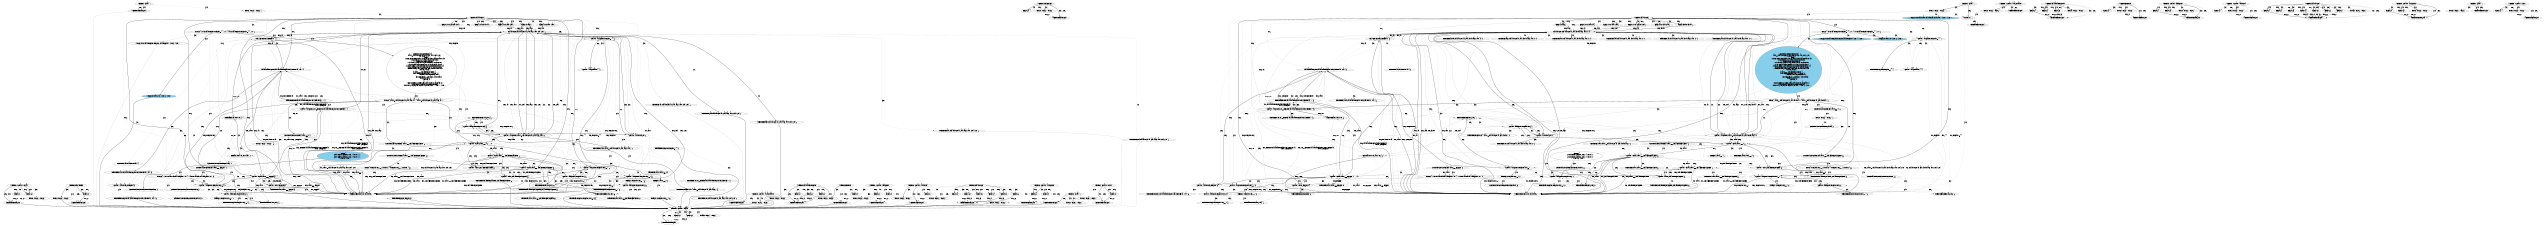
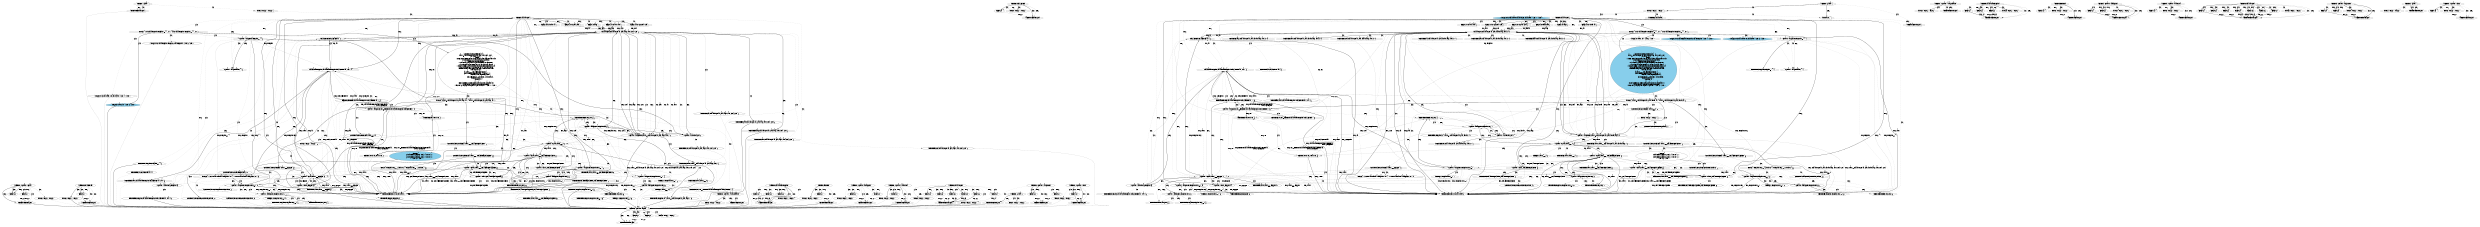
none -> (1656, 18)
none -> (1748, 39)
(1890, 39) -> (1643, 39)
none -> (112, 96)
